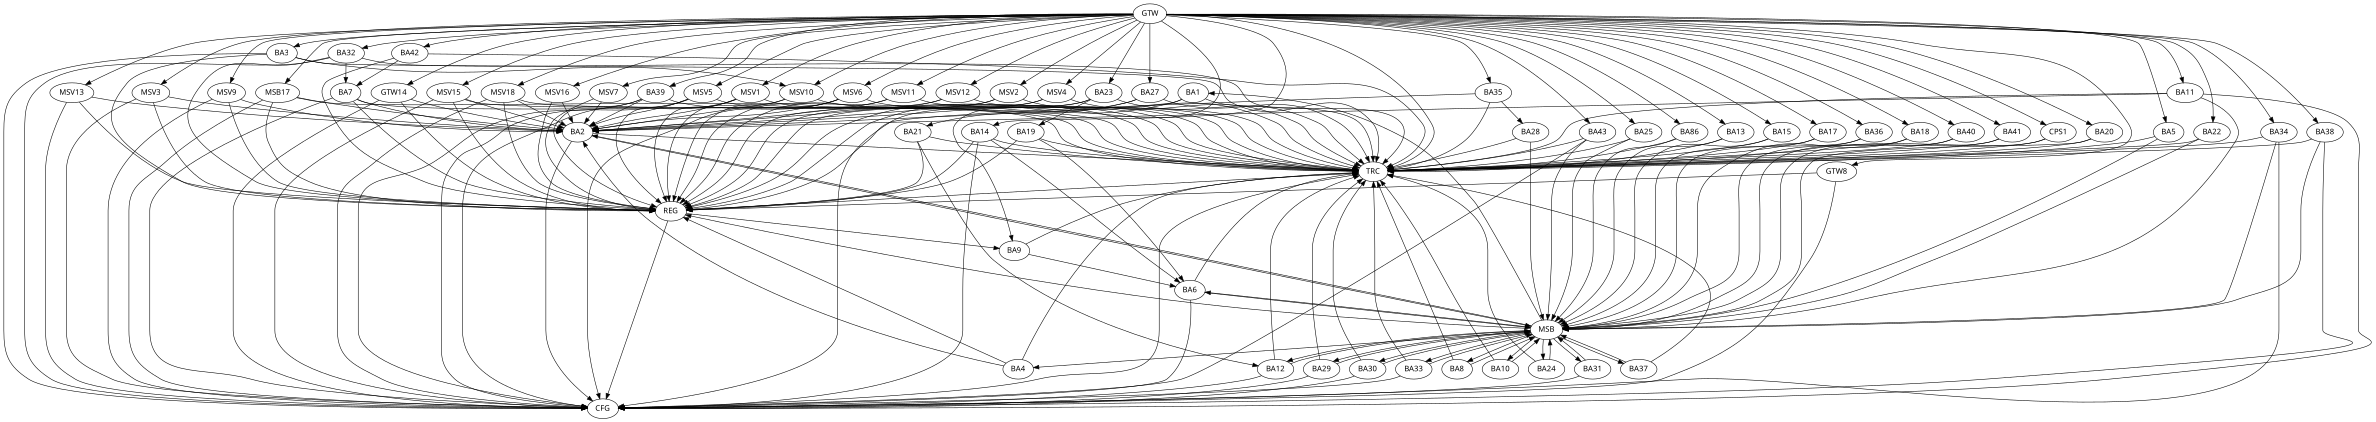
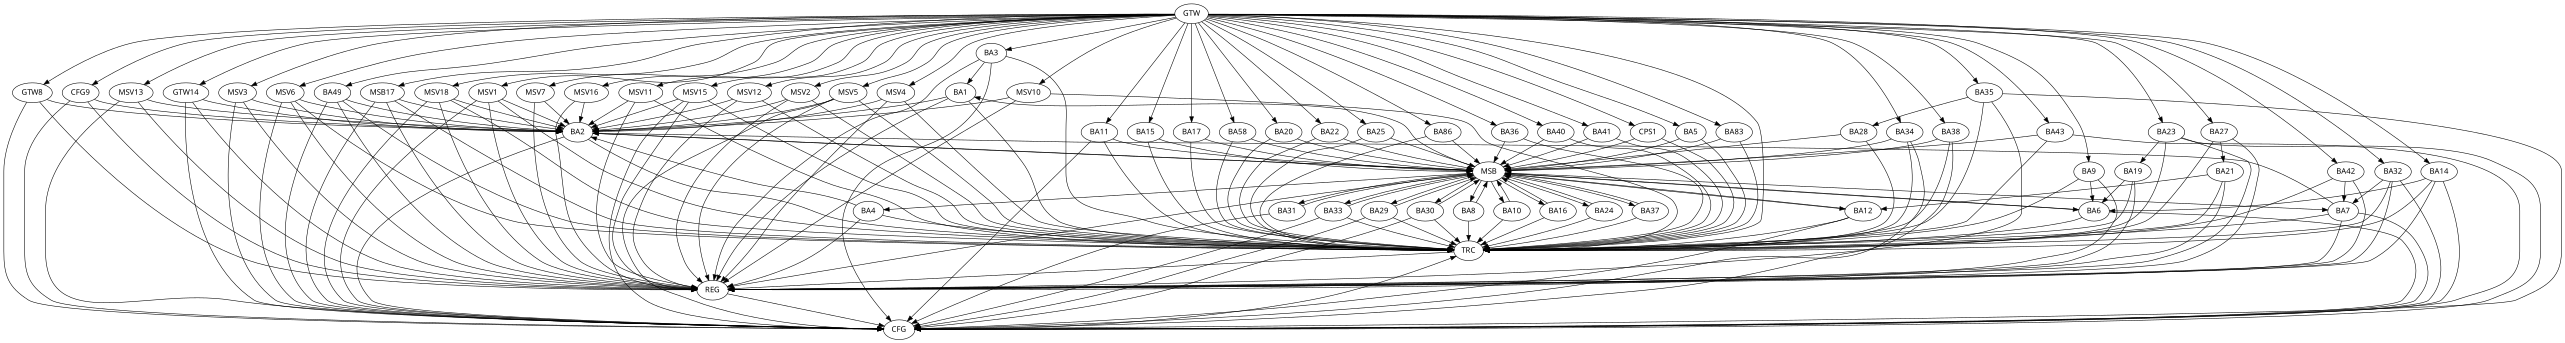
(538, 70) -> (978, 71)
(227, 93) -> (81, 93)
(656, 93) -> (332, 93)
(1461, 109) -> (174, 116)
(1736, 132) -> (1734, 132)
(1920, 132) -> (1238, 132)
none -> (1873, 190)
none -> (1558, 211)
(832, 230) -> (1455, 286)
none -> (1964, 318)
